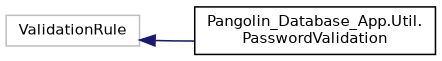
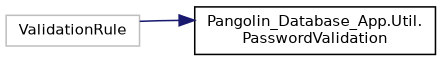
(175, 41) -> (159, 21)
